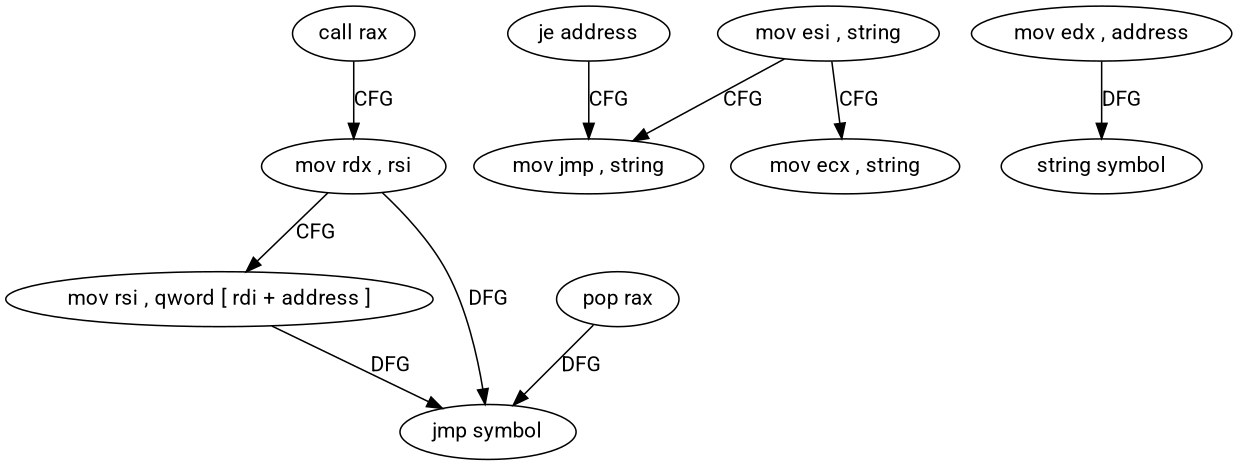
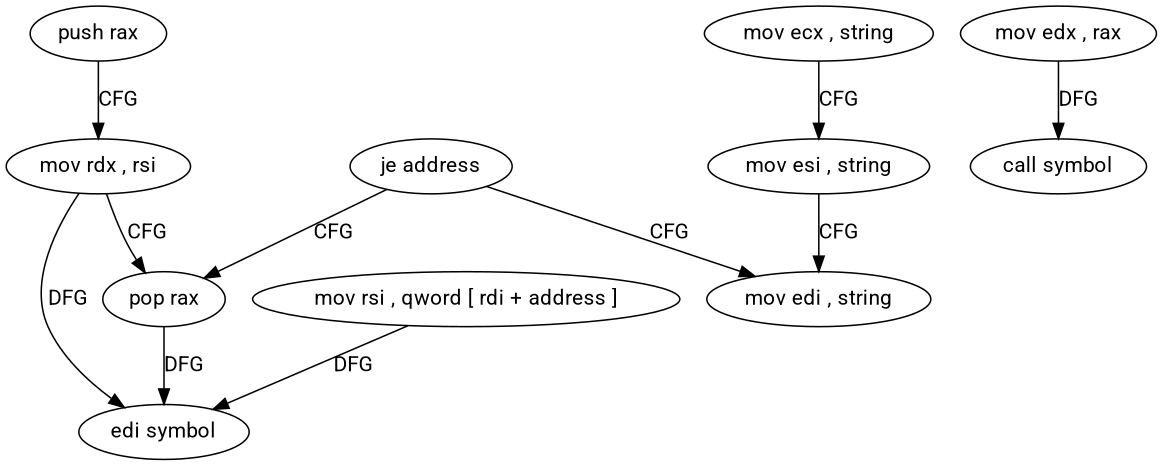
(354, 34) -> (98, 34)
(1102, 34) -> (1058, 34)
(836, 92) -> (819, 92)
(589, 166) -> (819, 299)
(1102, 166) -> (1058, 166)
(293, 227) -> (120, 228)
none -> (302, 231)
(488, 432) -> (164, 432)
